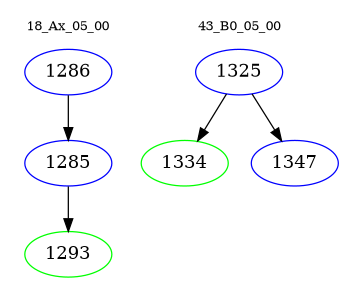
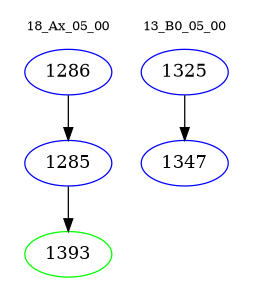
(240, 27) -> (185, 27)
(185, 163) -> none
(68, 254) -> (68, 254)
